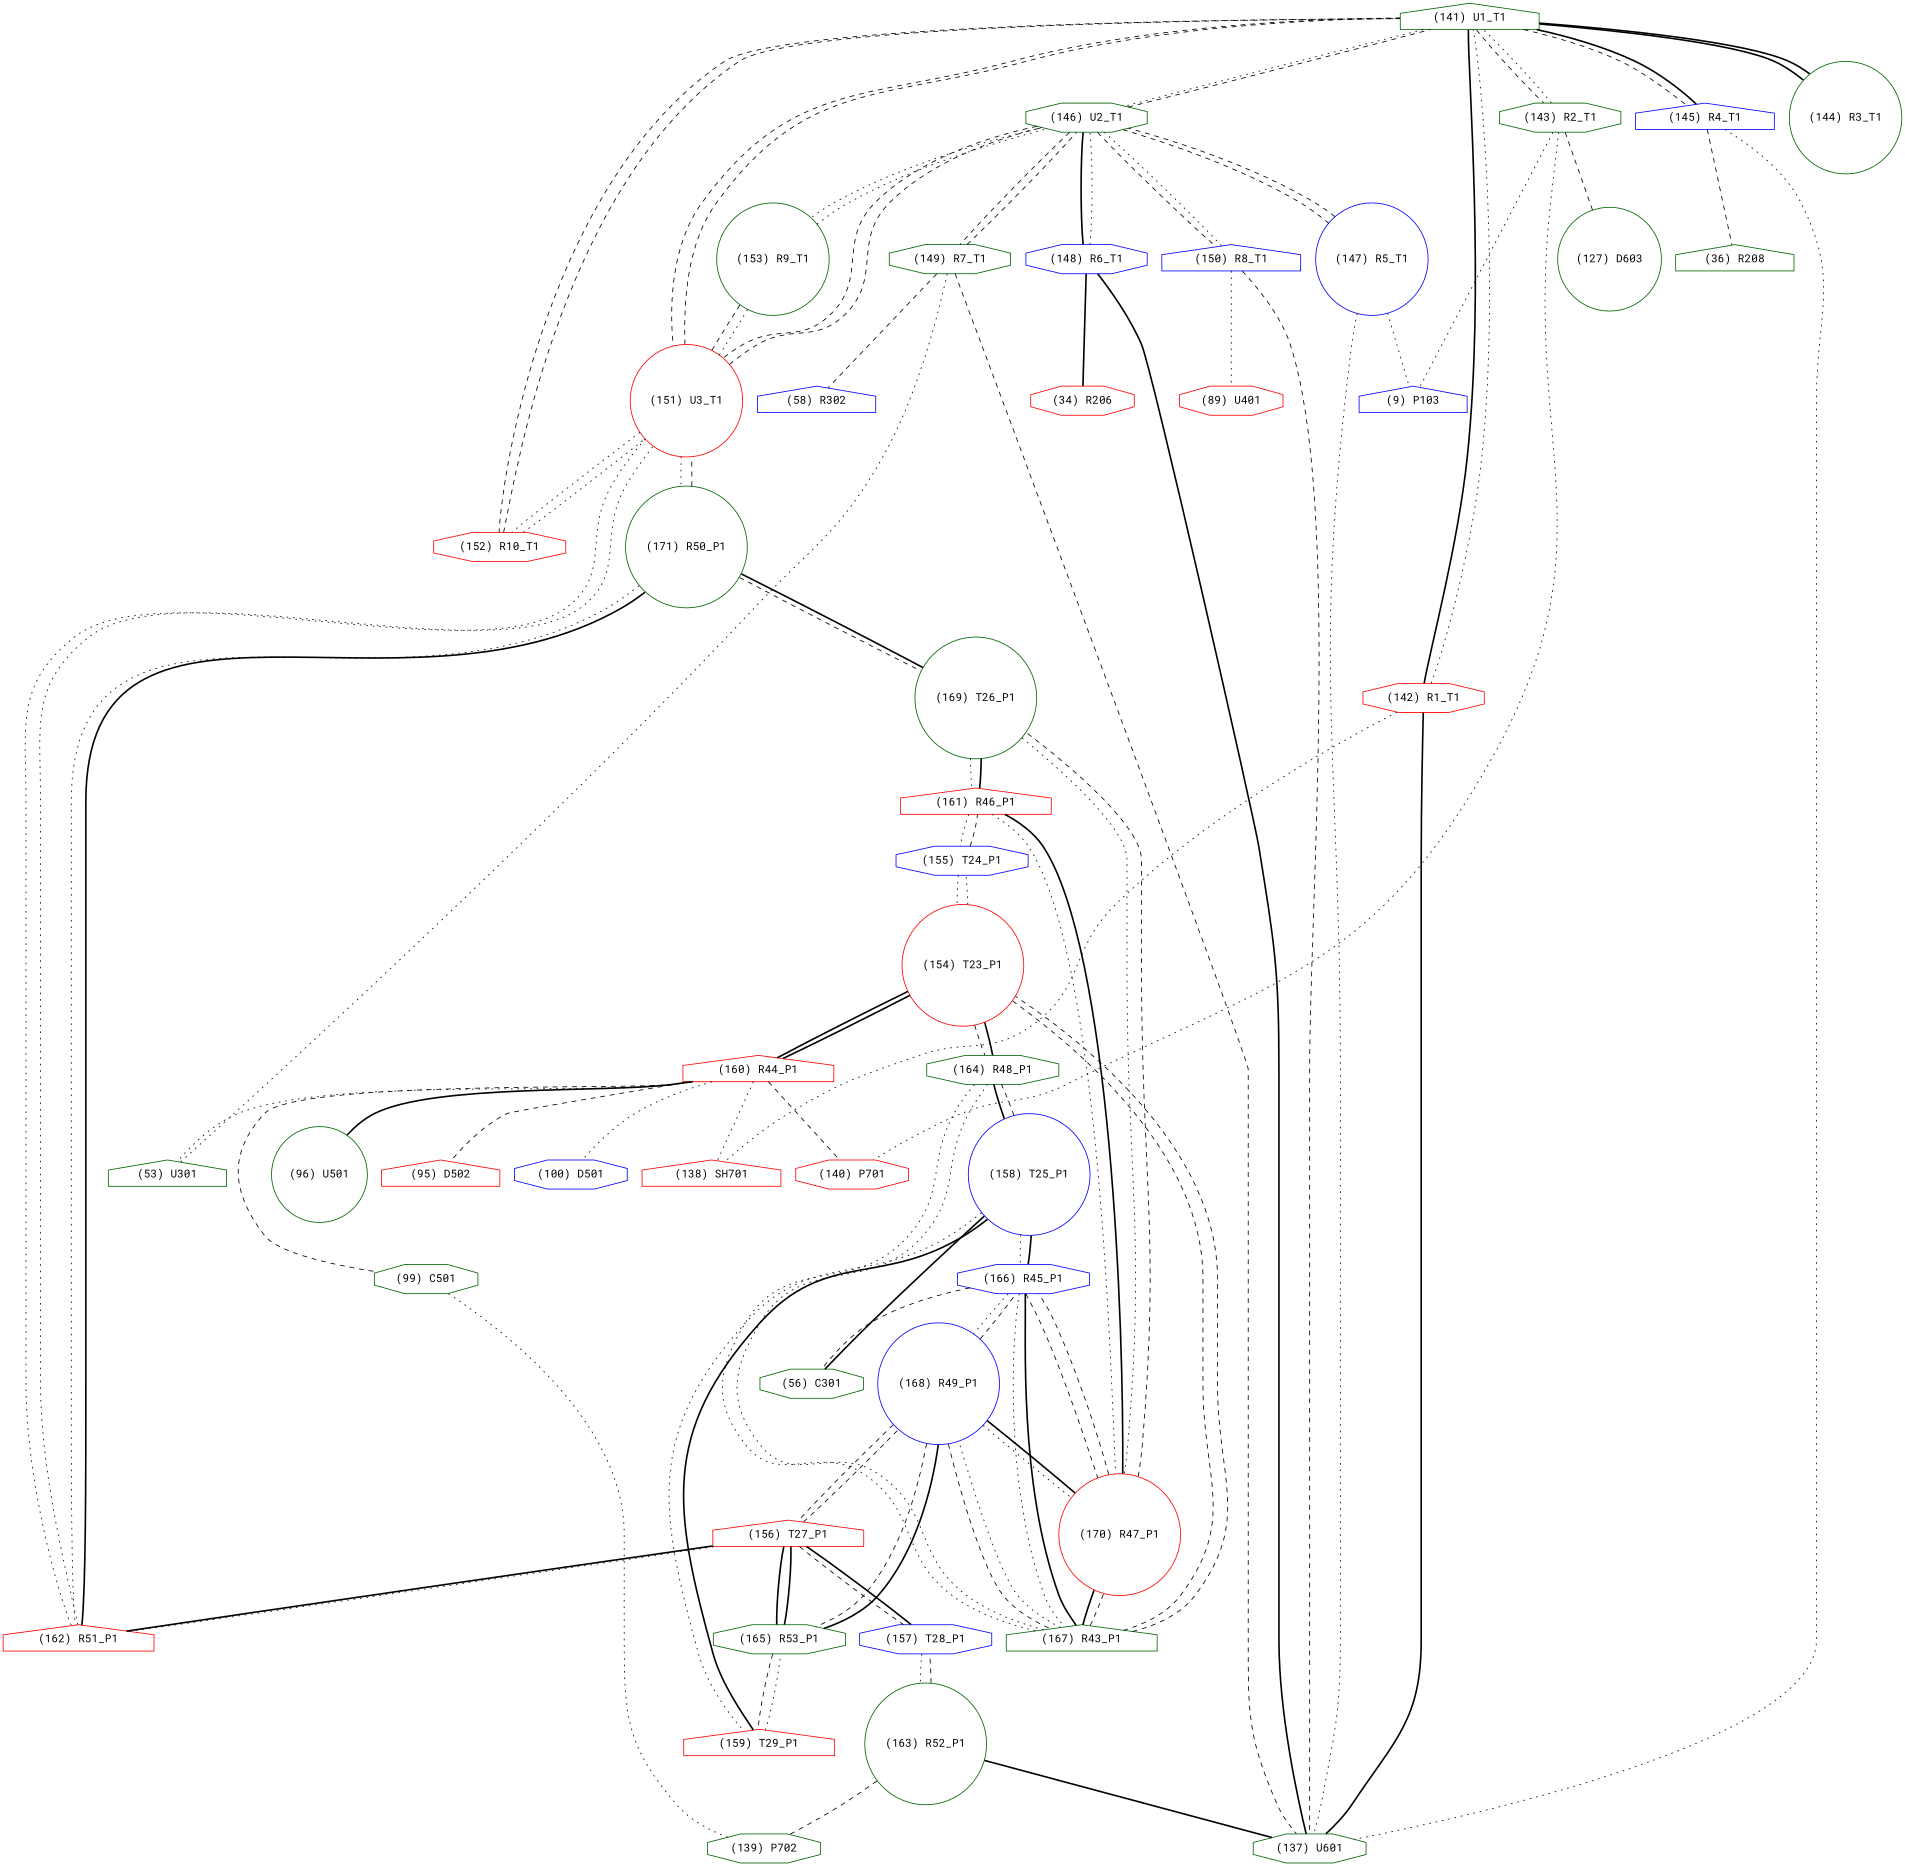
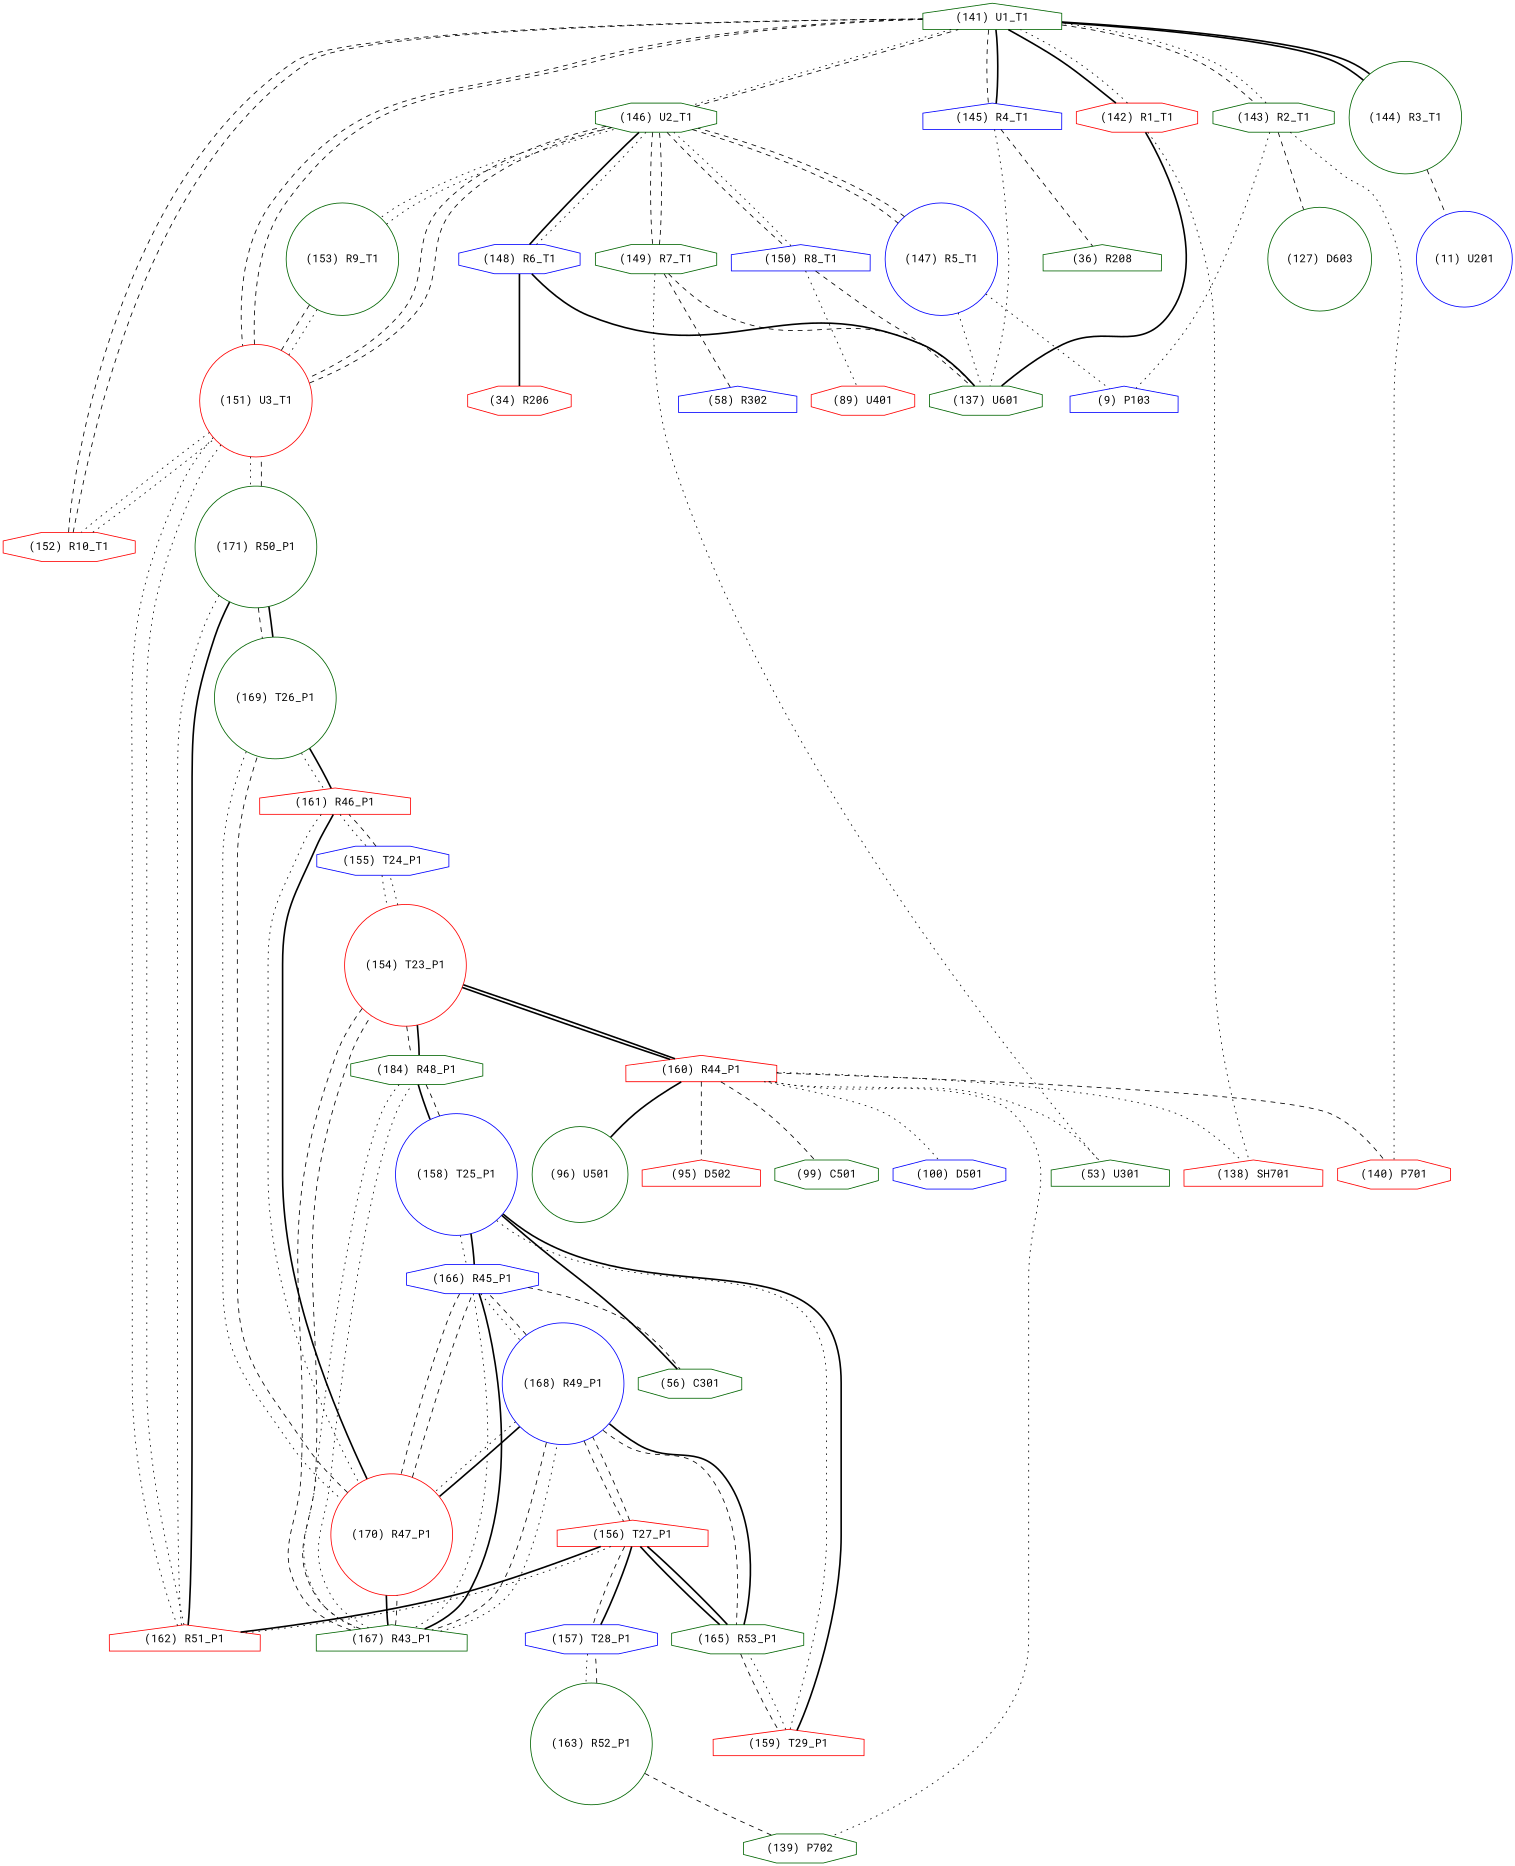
none -> (1464, 259)
(993, 1070) -> (417, 1070)
(624, 1552) -> (1029, 1395)
(1128, 1799) -> none
